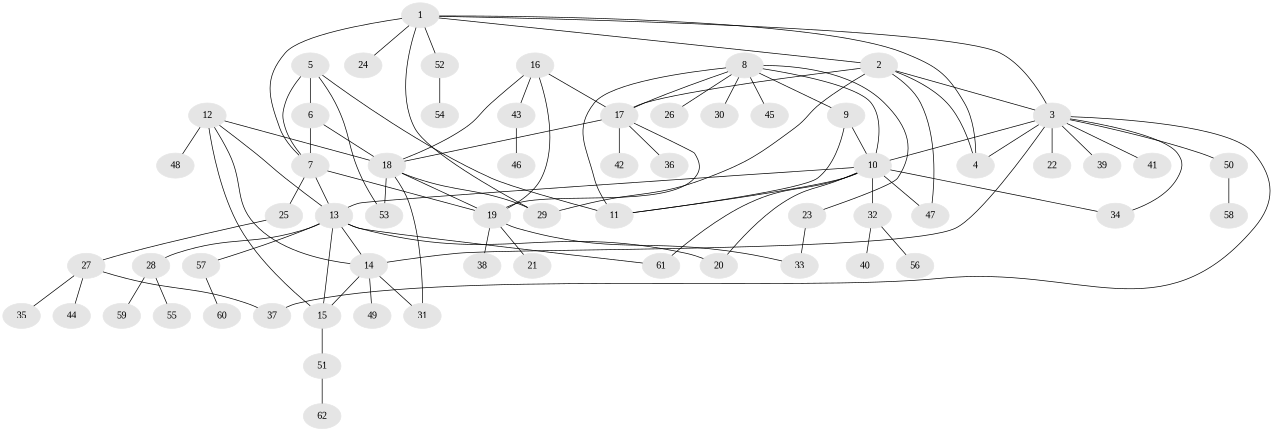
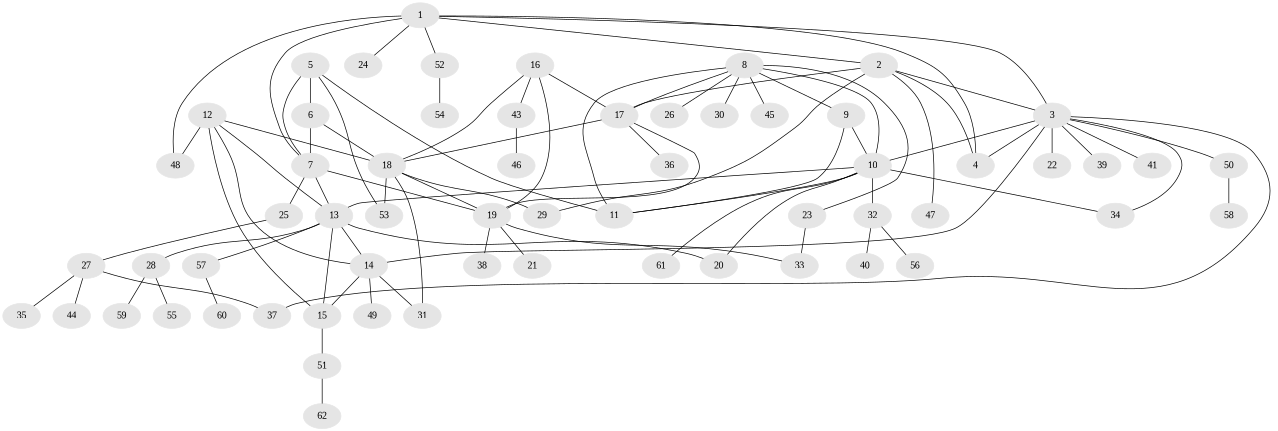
(418, 133) -> (257, 44)
(619, 166) -> none
(902, 191) -> none
(569, 255) -> none
